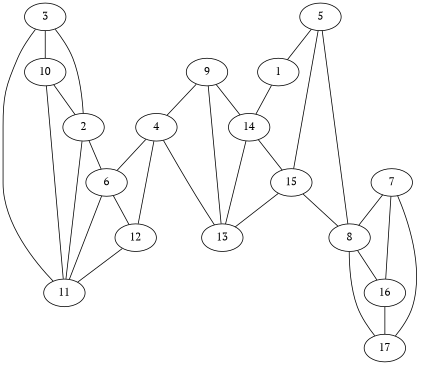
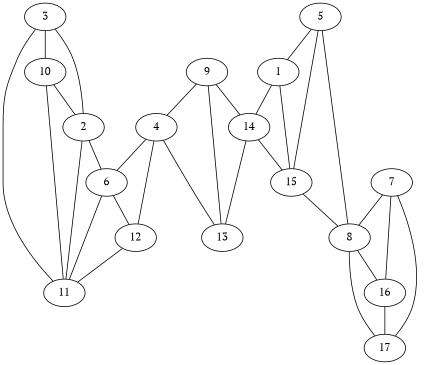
(257, 210) -> (285, 127)
